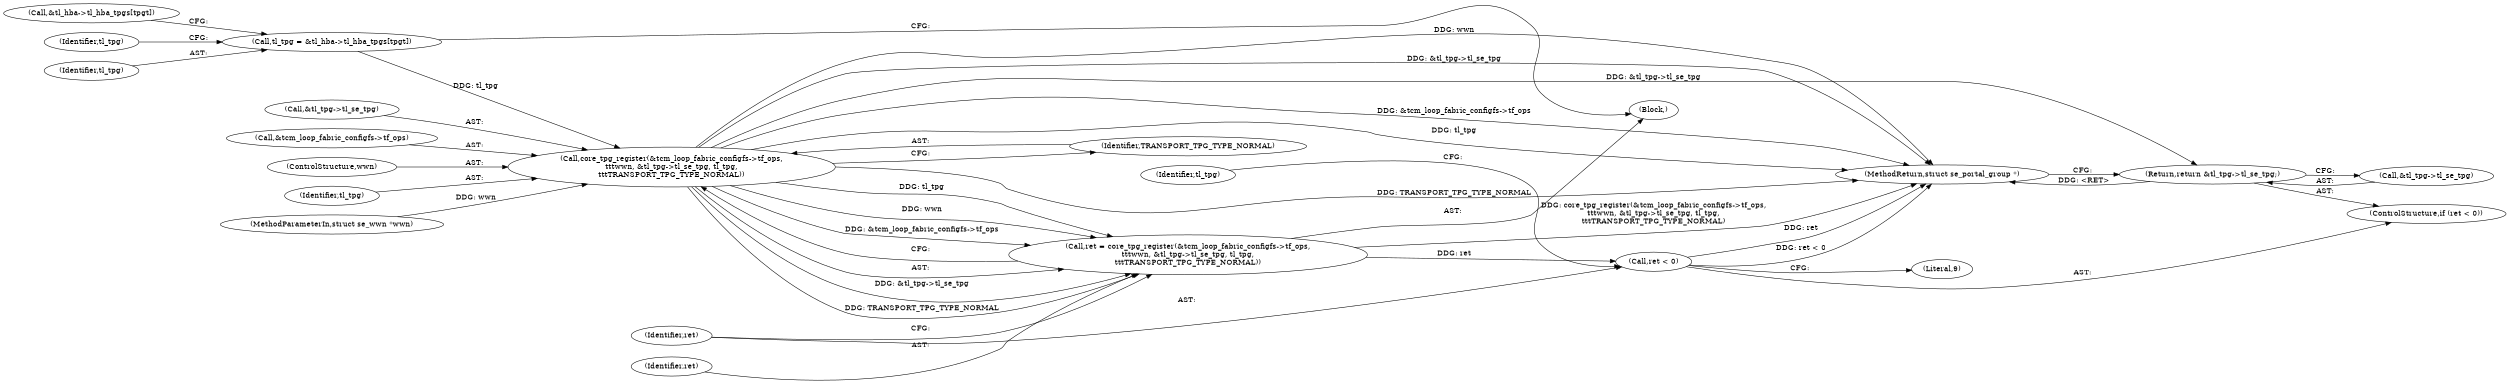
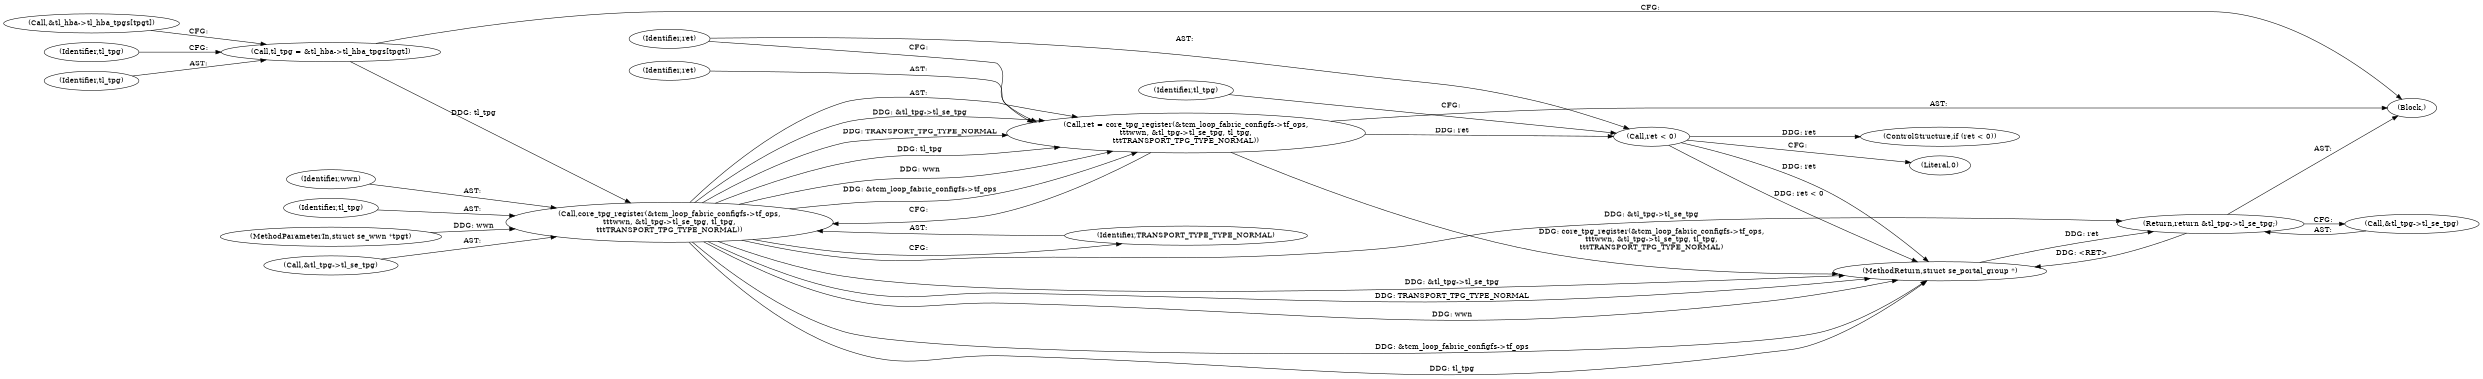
(332, 138) -> none
(1188, 146) -> (1186, 236)
(332, 167) -> (331, 179)
(2084, 170) -> (2082, 234)
(2314, 195) -> (2310, 167)
(332, 224) -> (331, 237)
(1942, 269) -> (1940, 165)
(2084, 273) -> (1799, 133)
